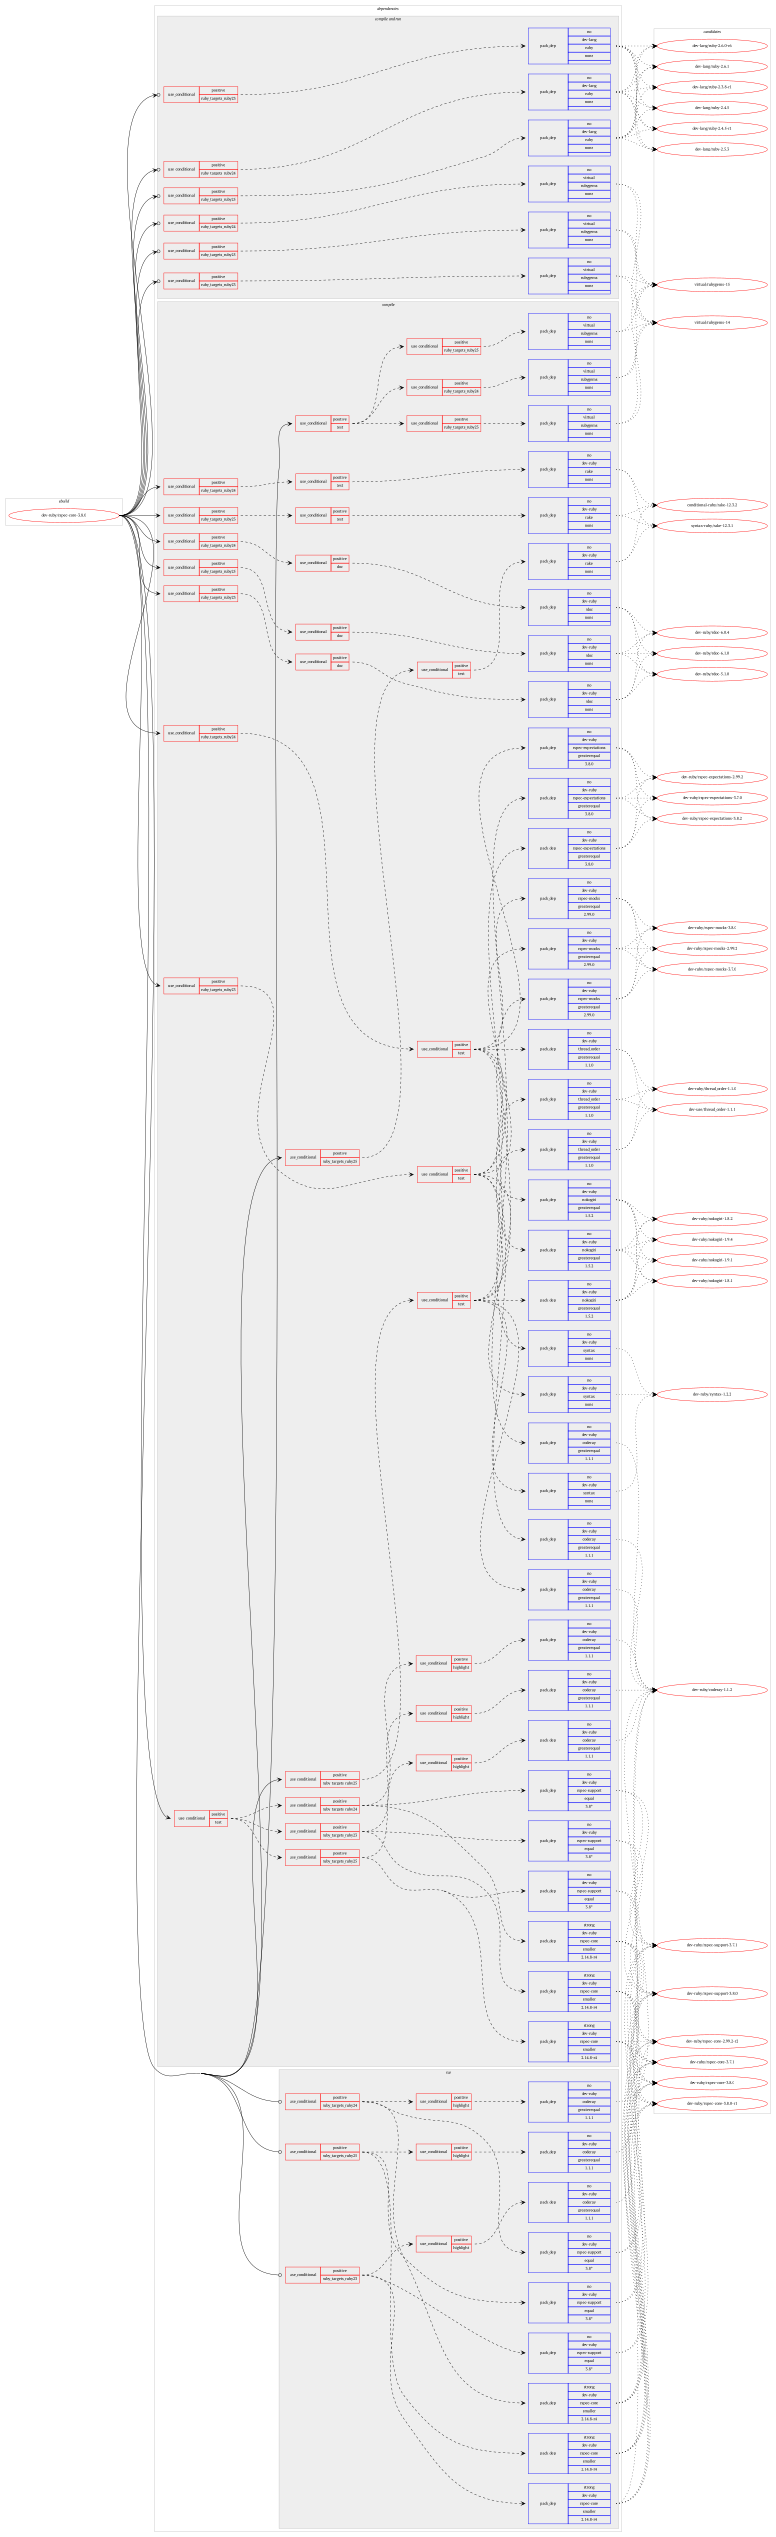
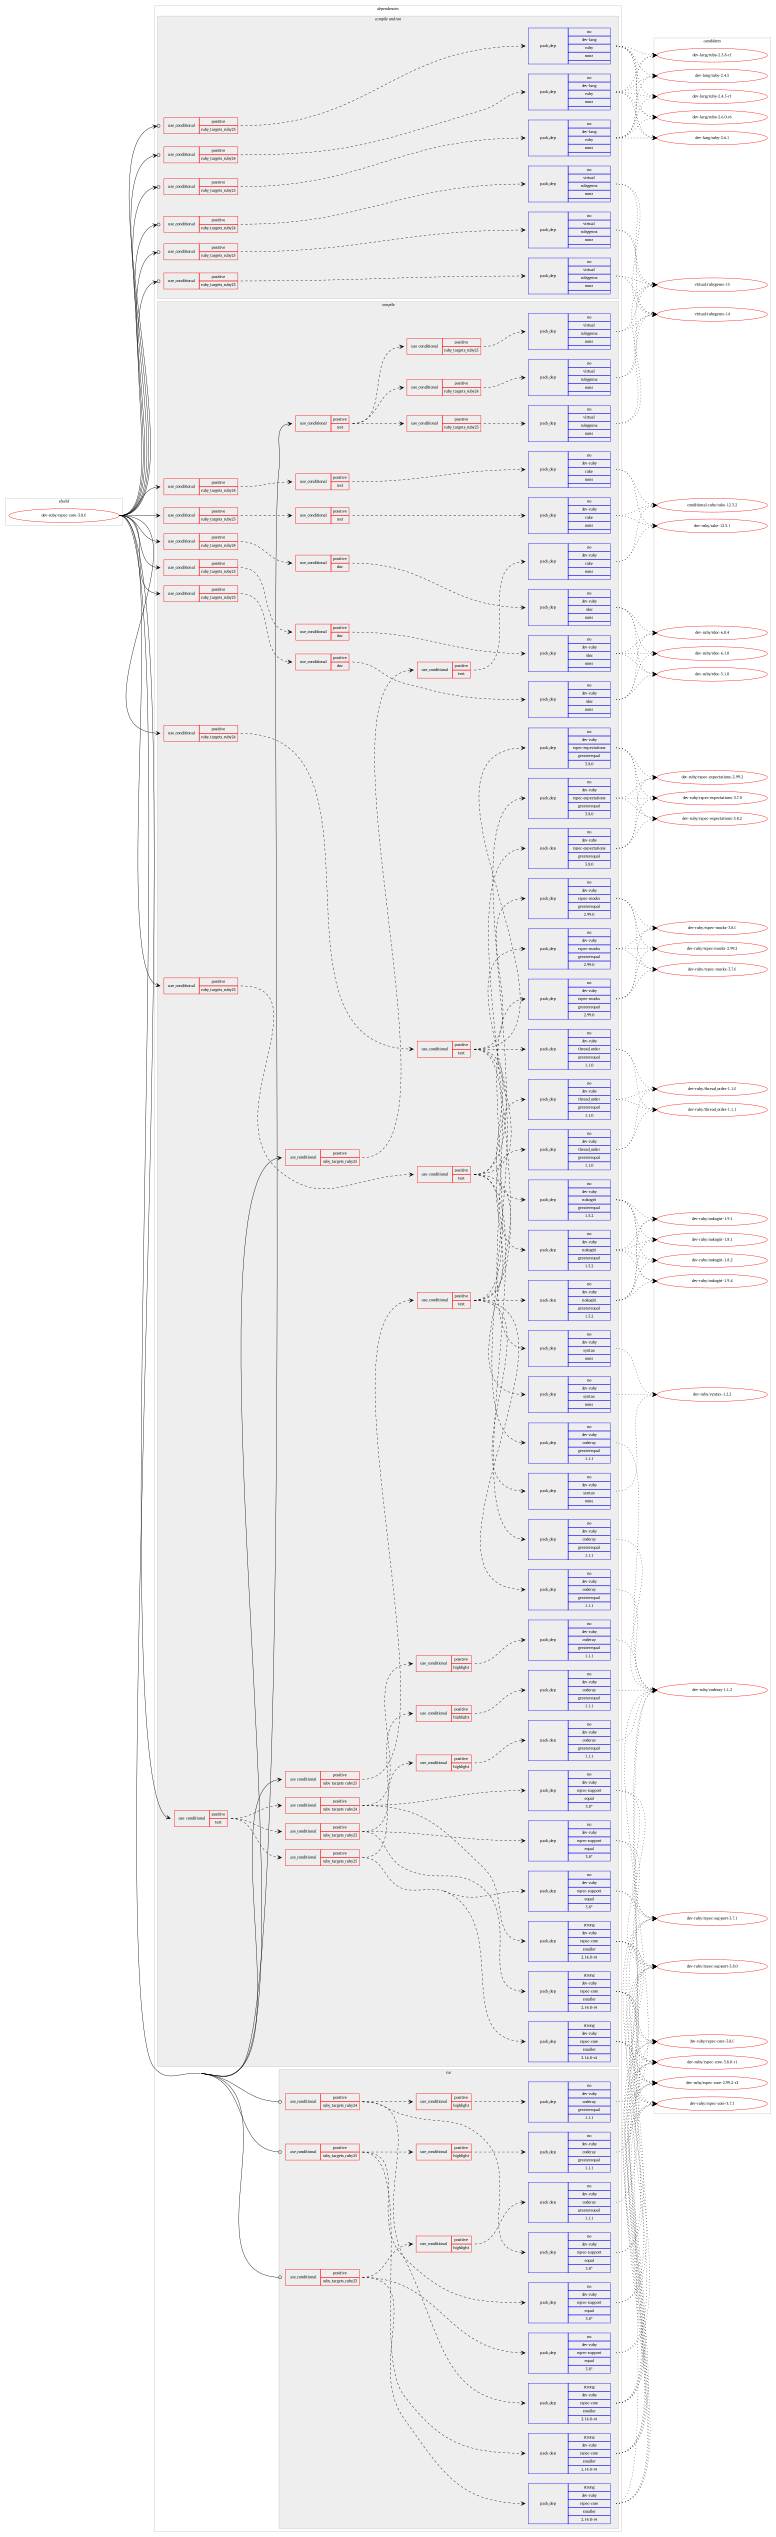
(712, 150) -> none
(712, 526) -> (712, 526)
(712, 1110) -> (712, 1110)
